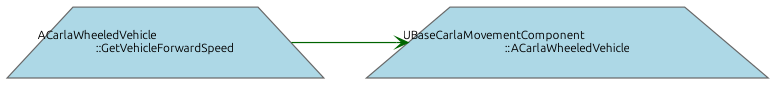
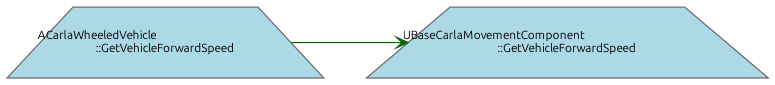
(567, 43) -> (567, 43)
